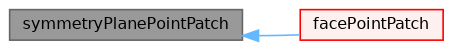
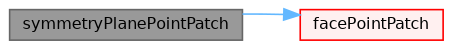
(279, 35) -> (263, 14)
